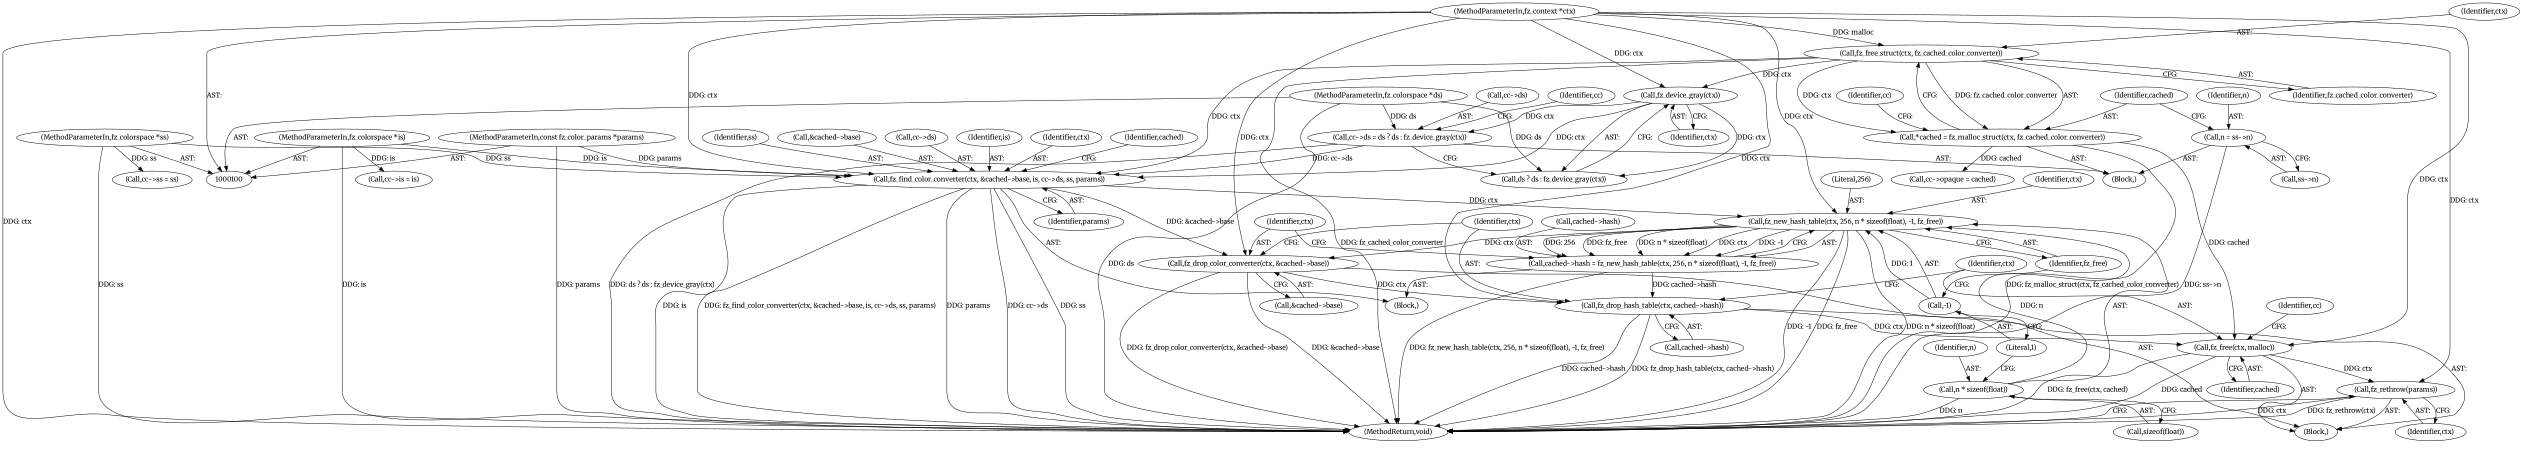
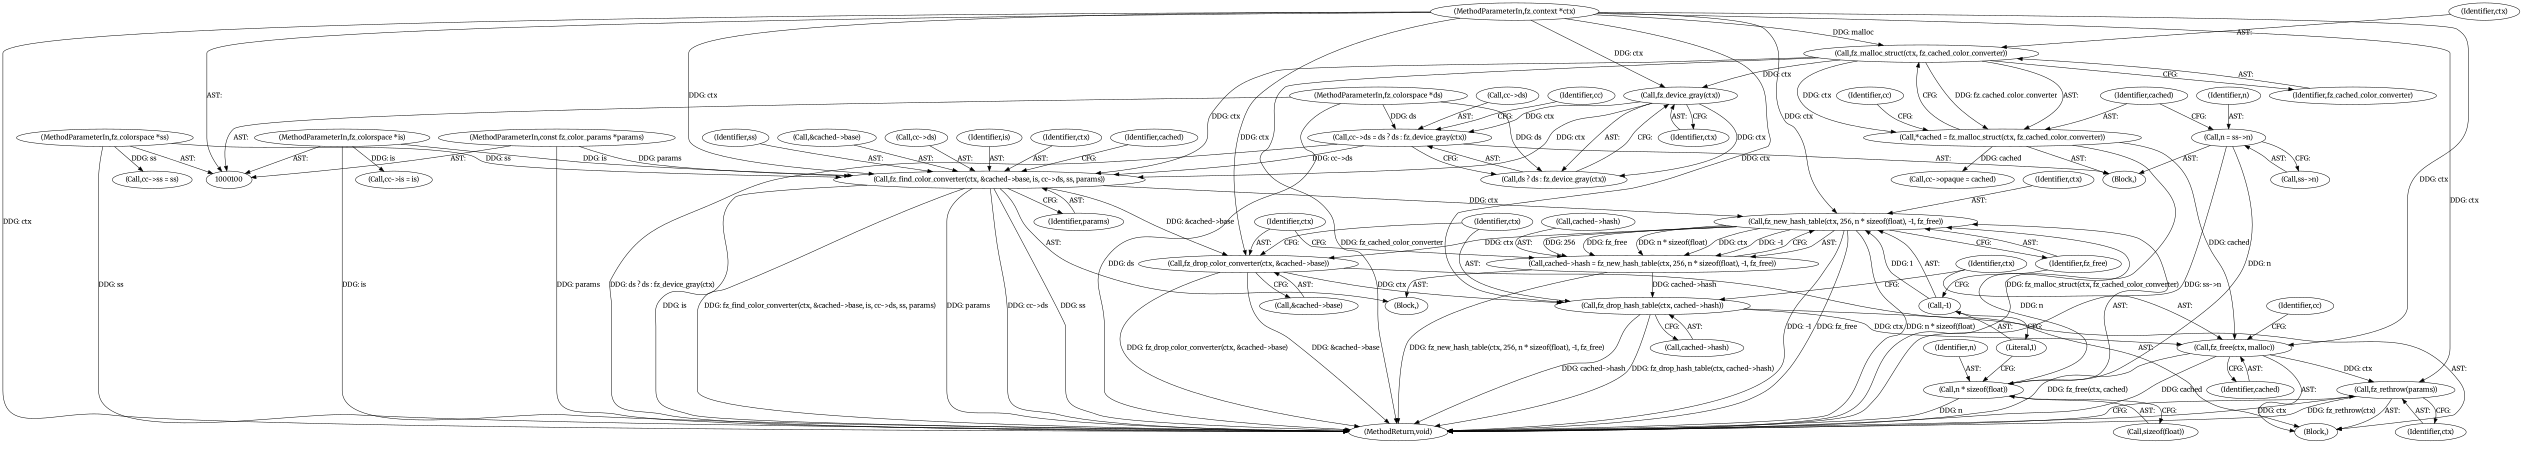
(1921, 54) -> (1921, 54)
none -> (1477, 160)
(1852, 180) -> none
none -> (2194, 319)
